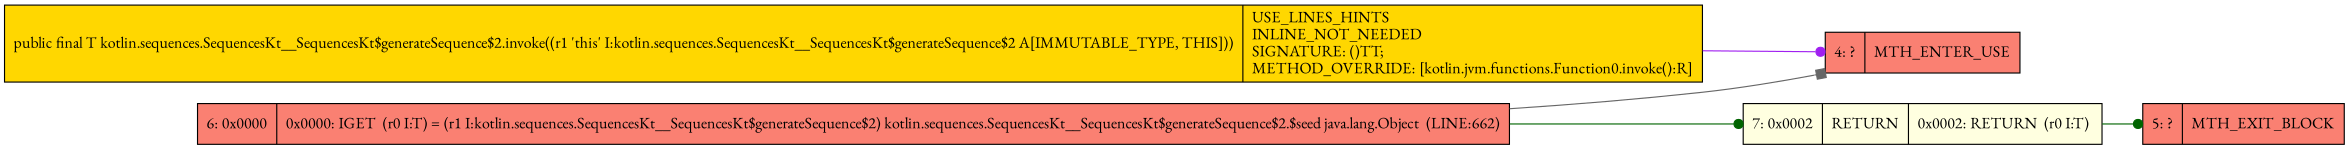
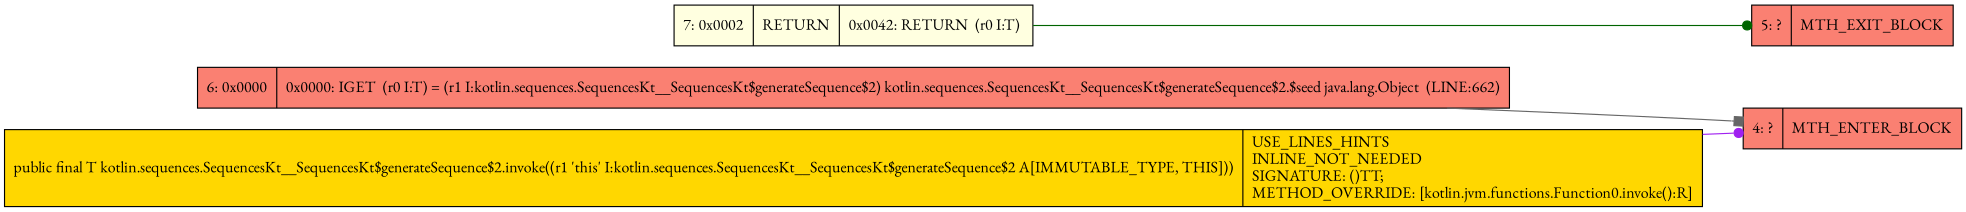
(1942, 52) -> (1872, 128)
(2005, 123) -> (936, 25)
(1622, 124) -> none
